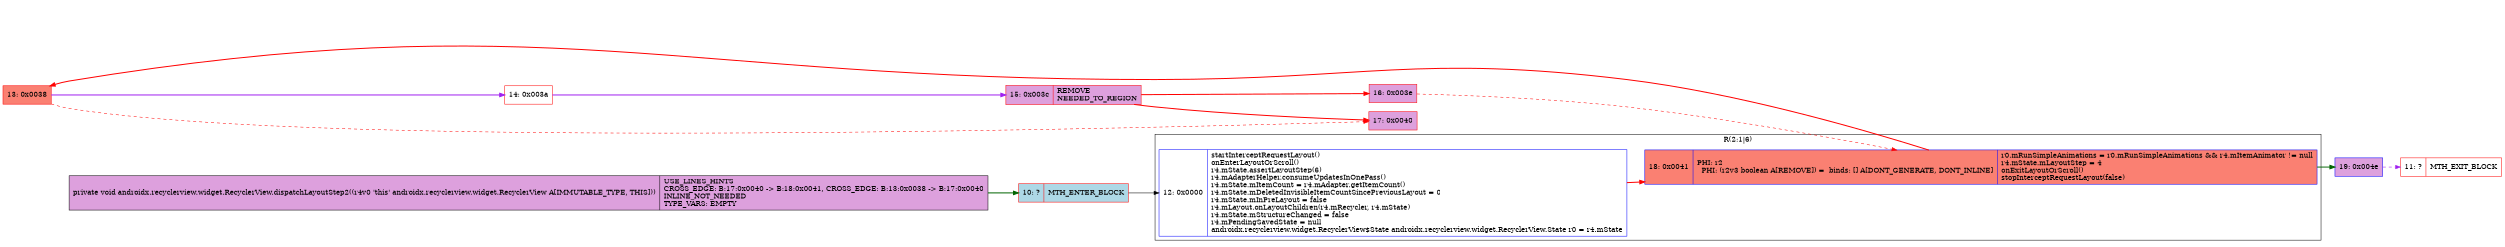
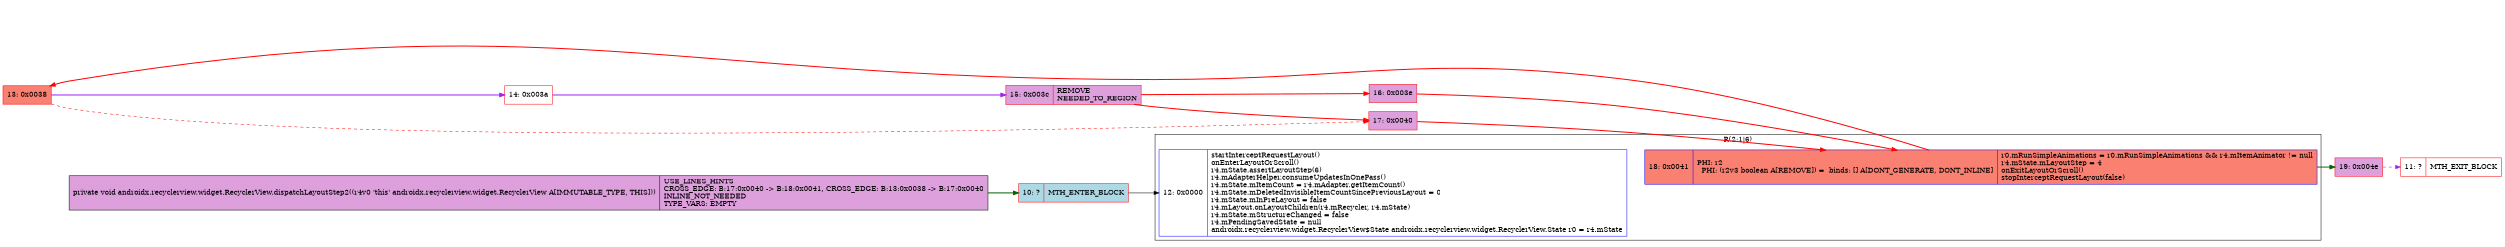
(1656, 110) -> (1656, 110)
(2359, 167) -> (2359, 167)
(1633, 182) -> (1609, 131)
